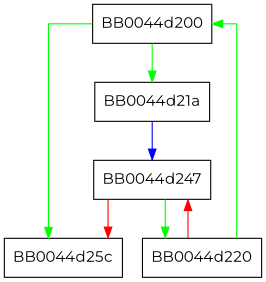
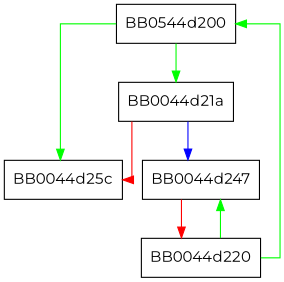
(152, 24) -> (176, 24)
(108, 213) -> (132, 151)
(165, 213) -> (181, 213)
(188, 224) -> (220, 224)
